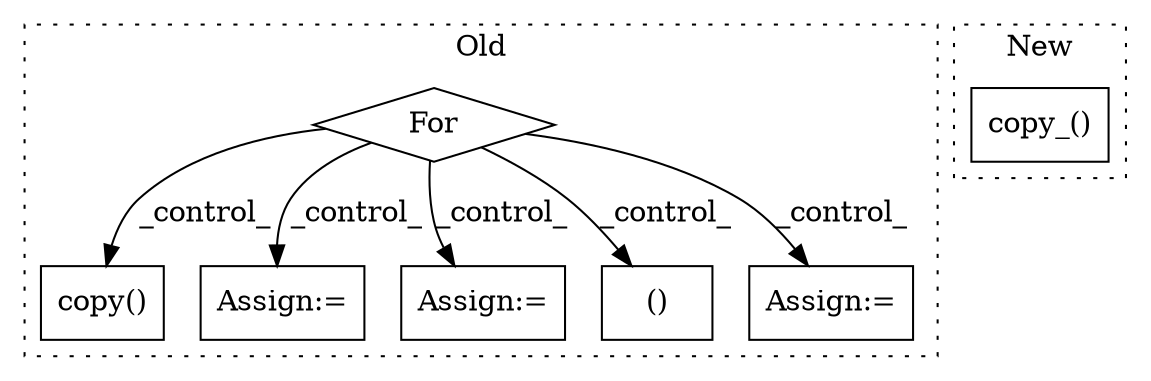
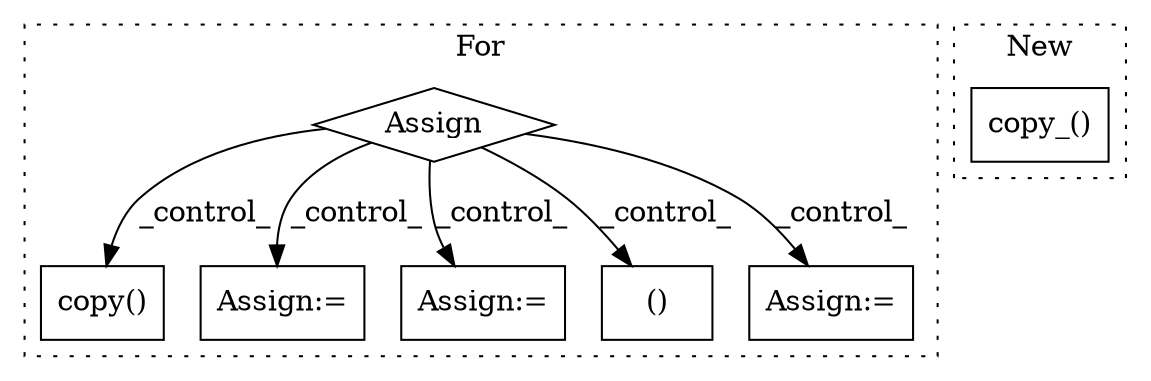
(481, 48) -> (481, 48)
(434, 125) -> (434, 125)
